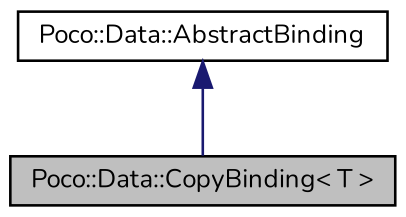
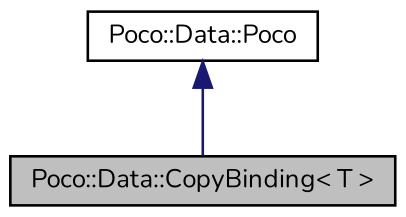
(203, 36) -> (203, 36)
